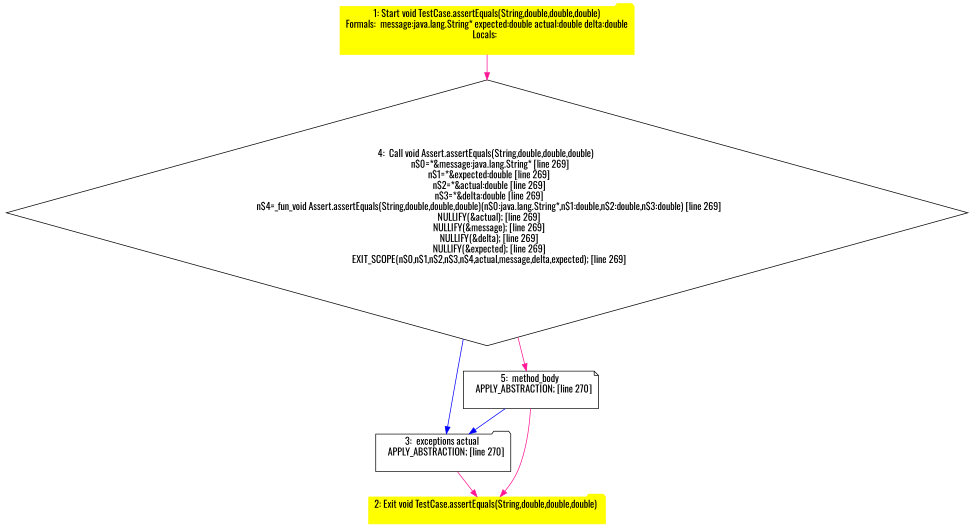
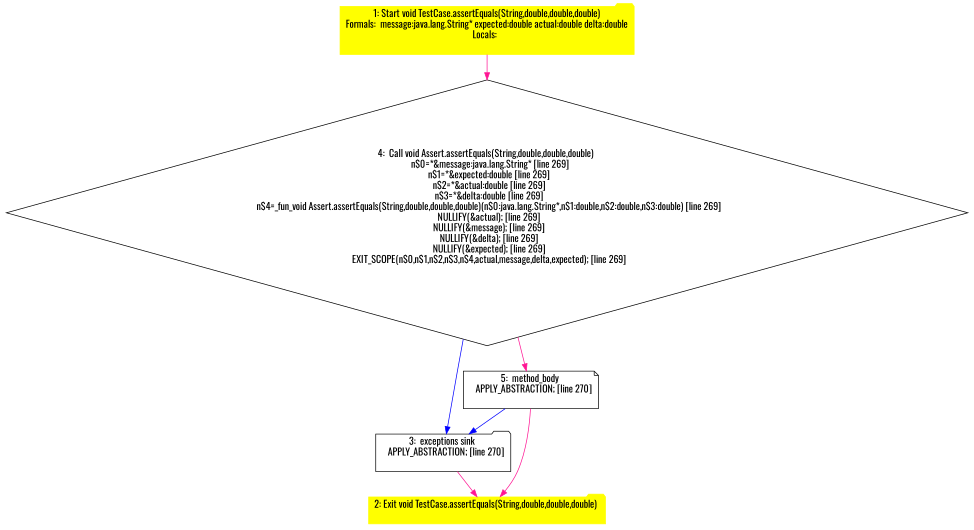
(443, 453) -> (443, 453)
